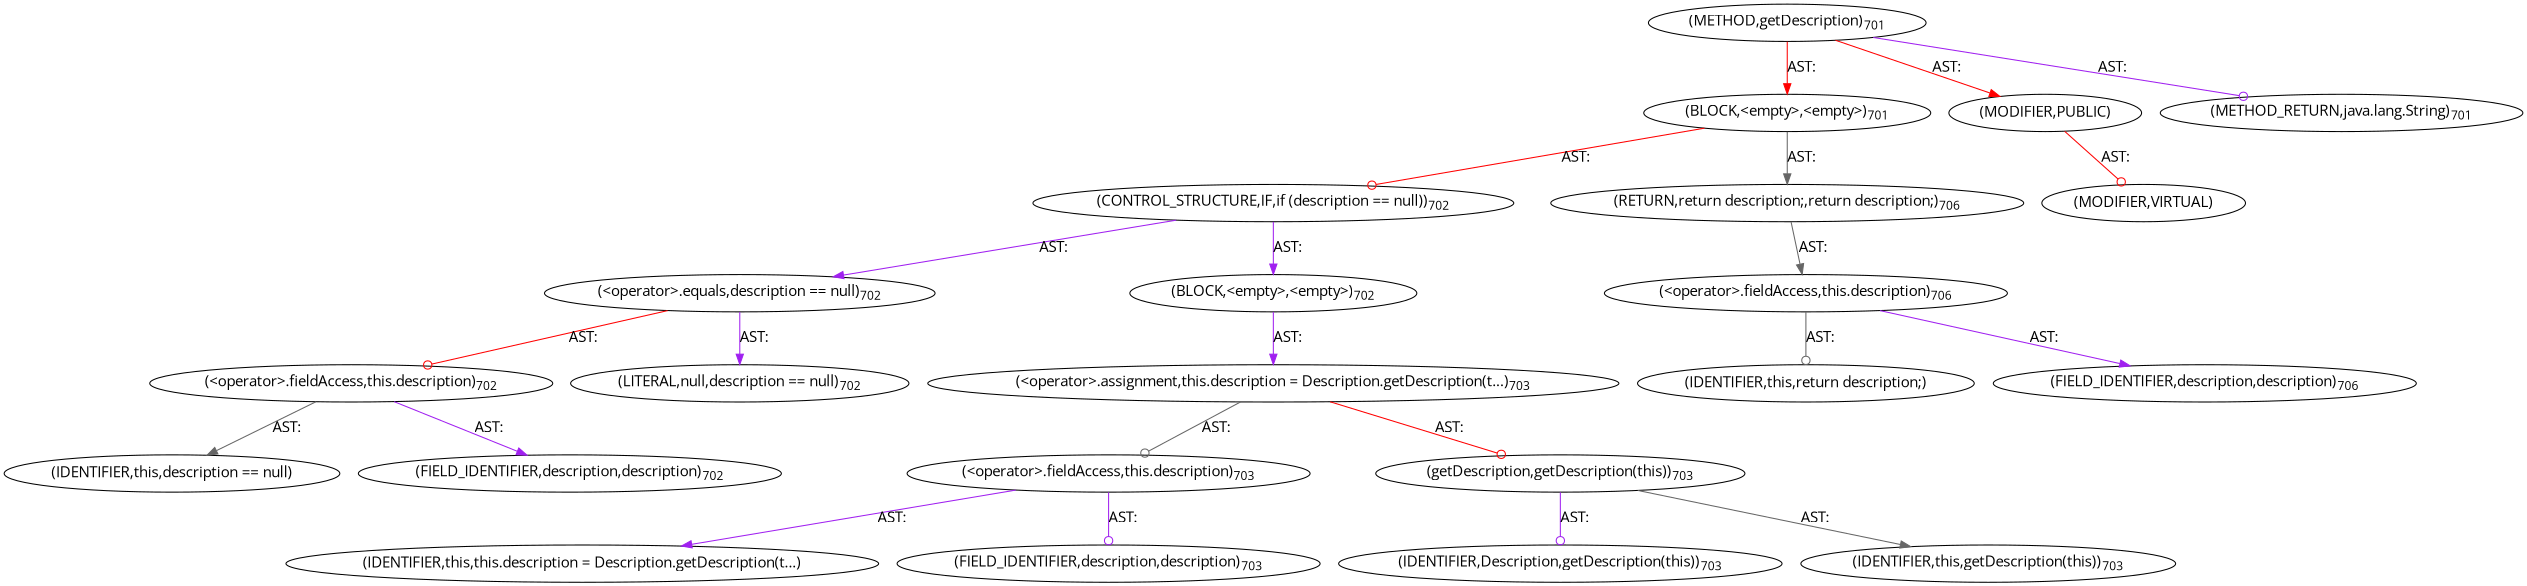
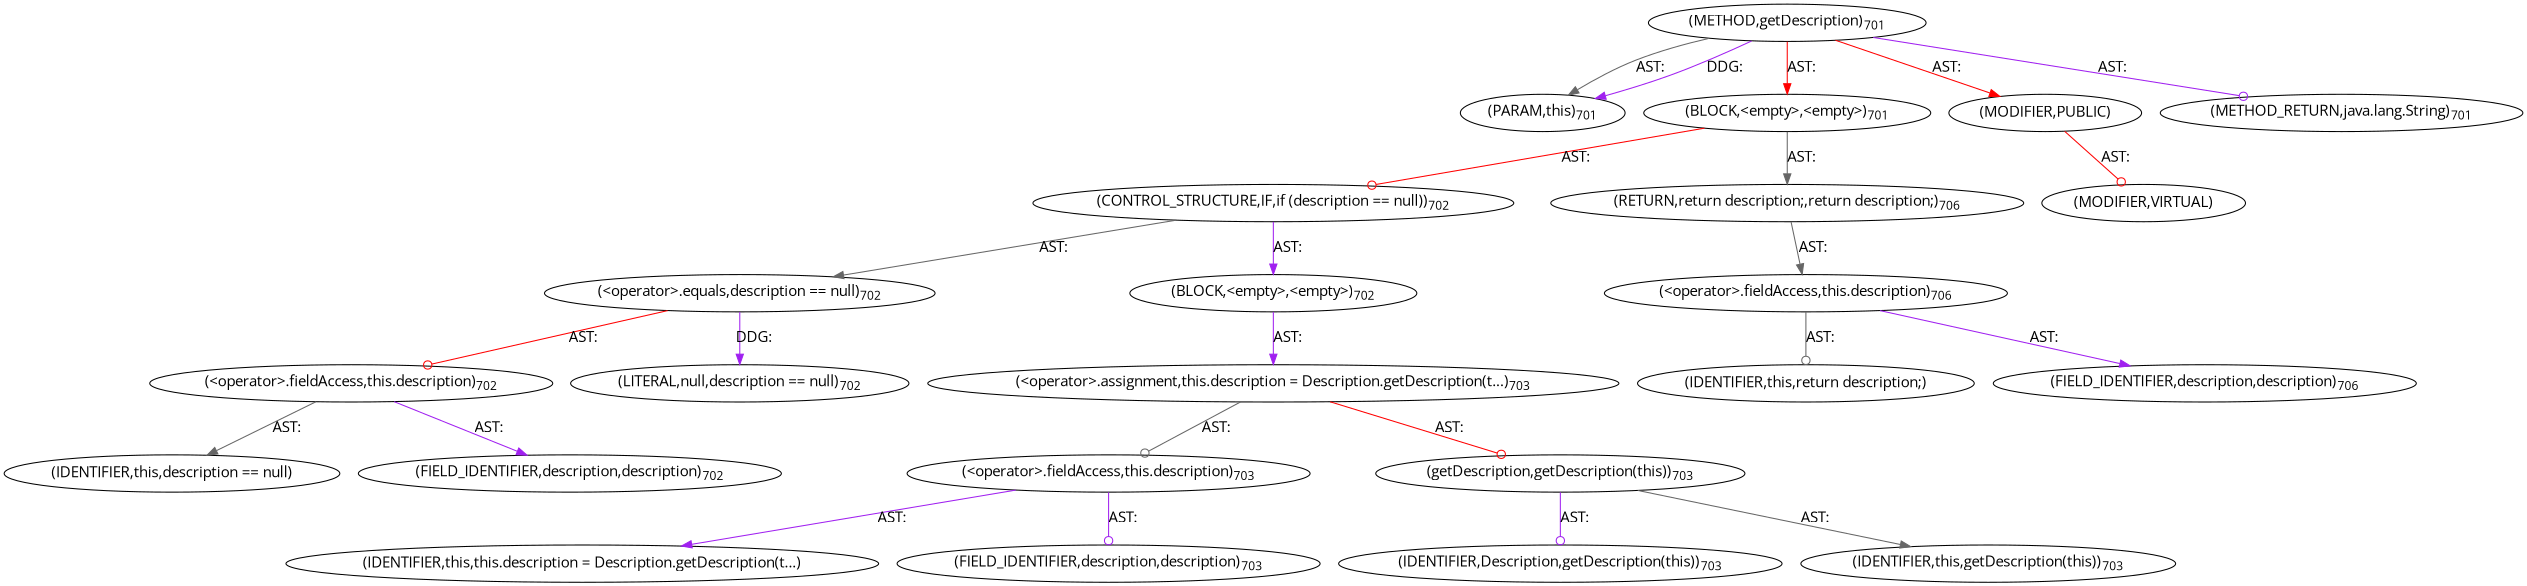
none -> (1543, 113)
(1010, 248) -> (1010, 248)
(756, 338) -> (756, 338)
